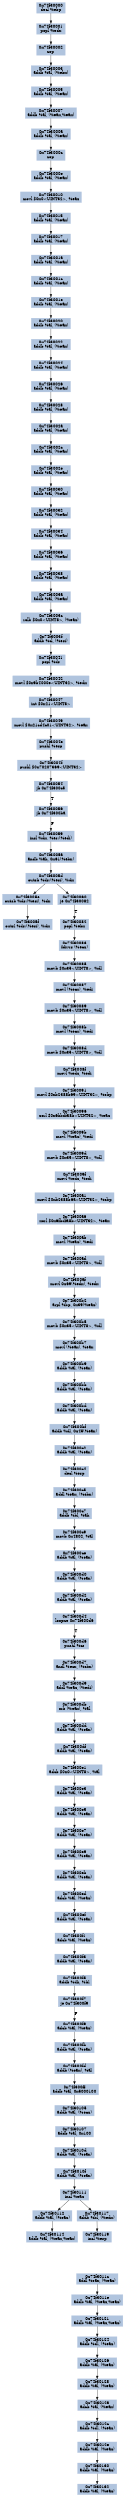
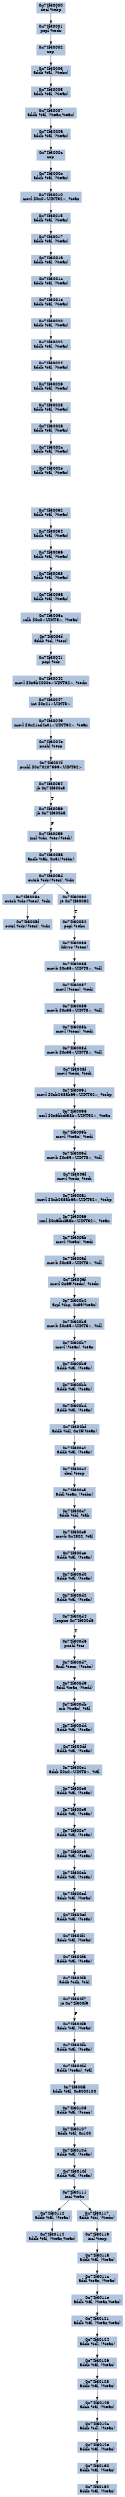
(51, 492) -> none
none -> (97, 2258)
